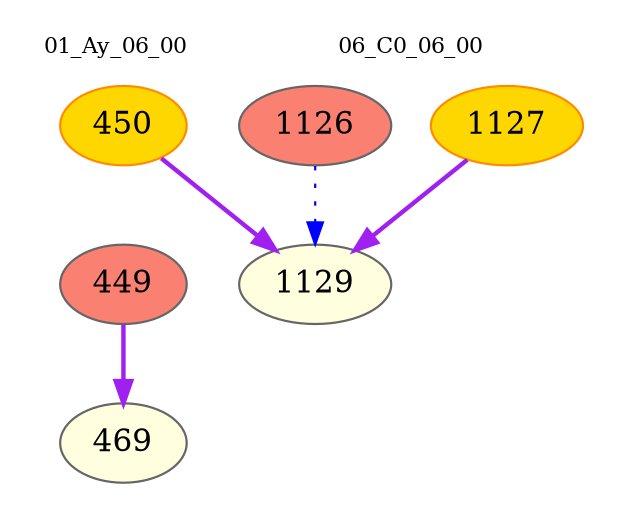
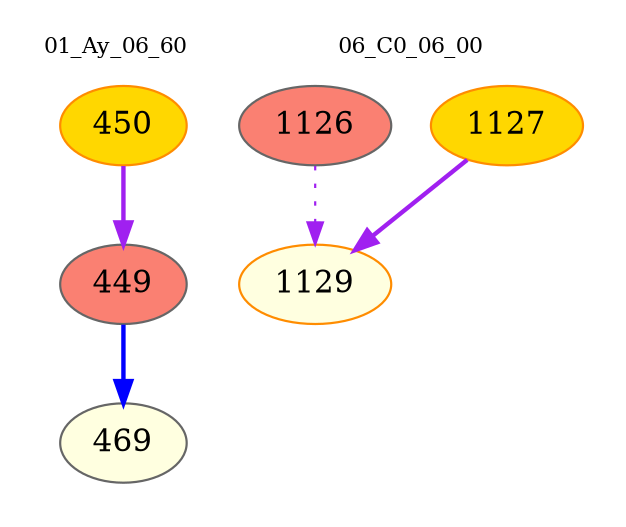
(116, 47) -> (116, 47)
(190, 182) -> (123, 194)
(315, 194) -> (315, 194)
(315, 284) -> (315, 284)
(123, 353) -> (123, 353)
